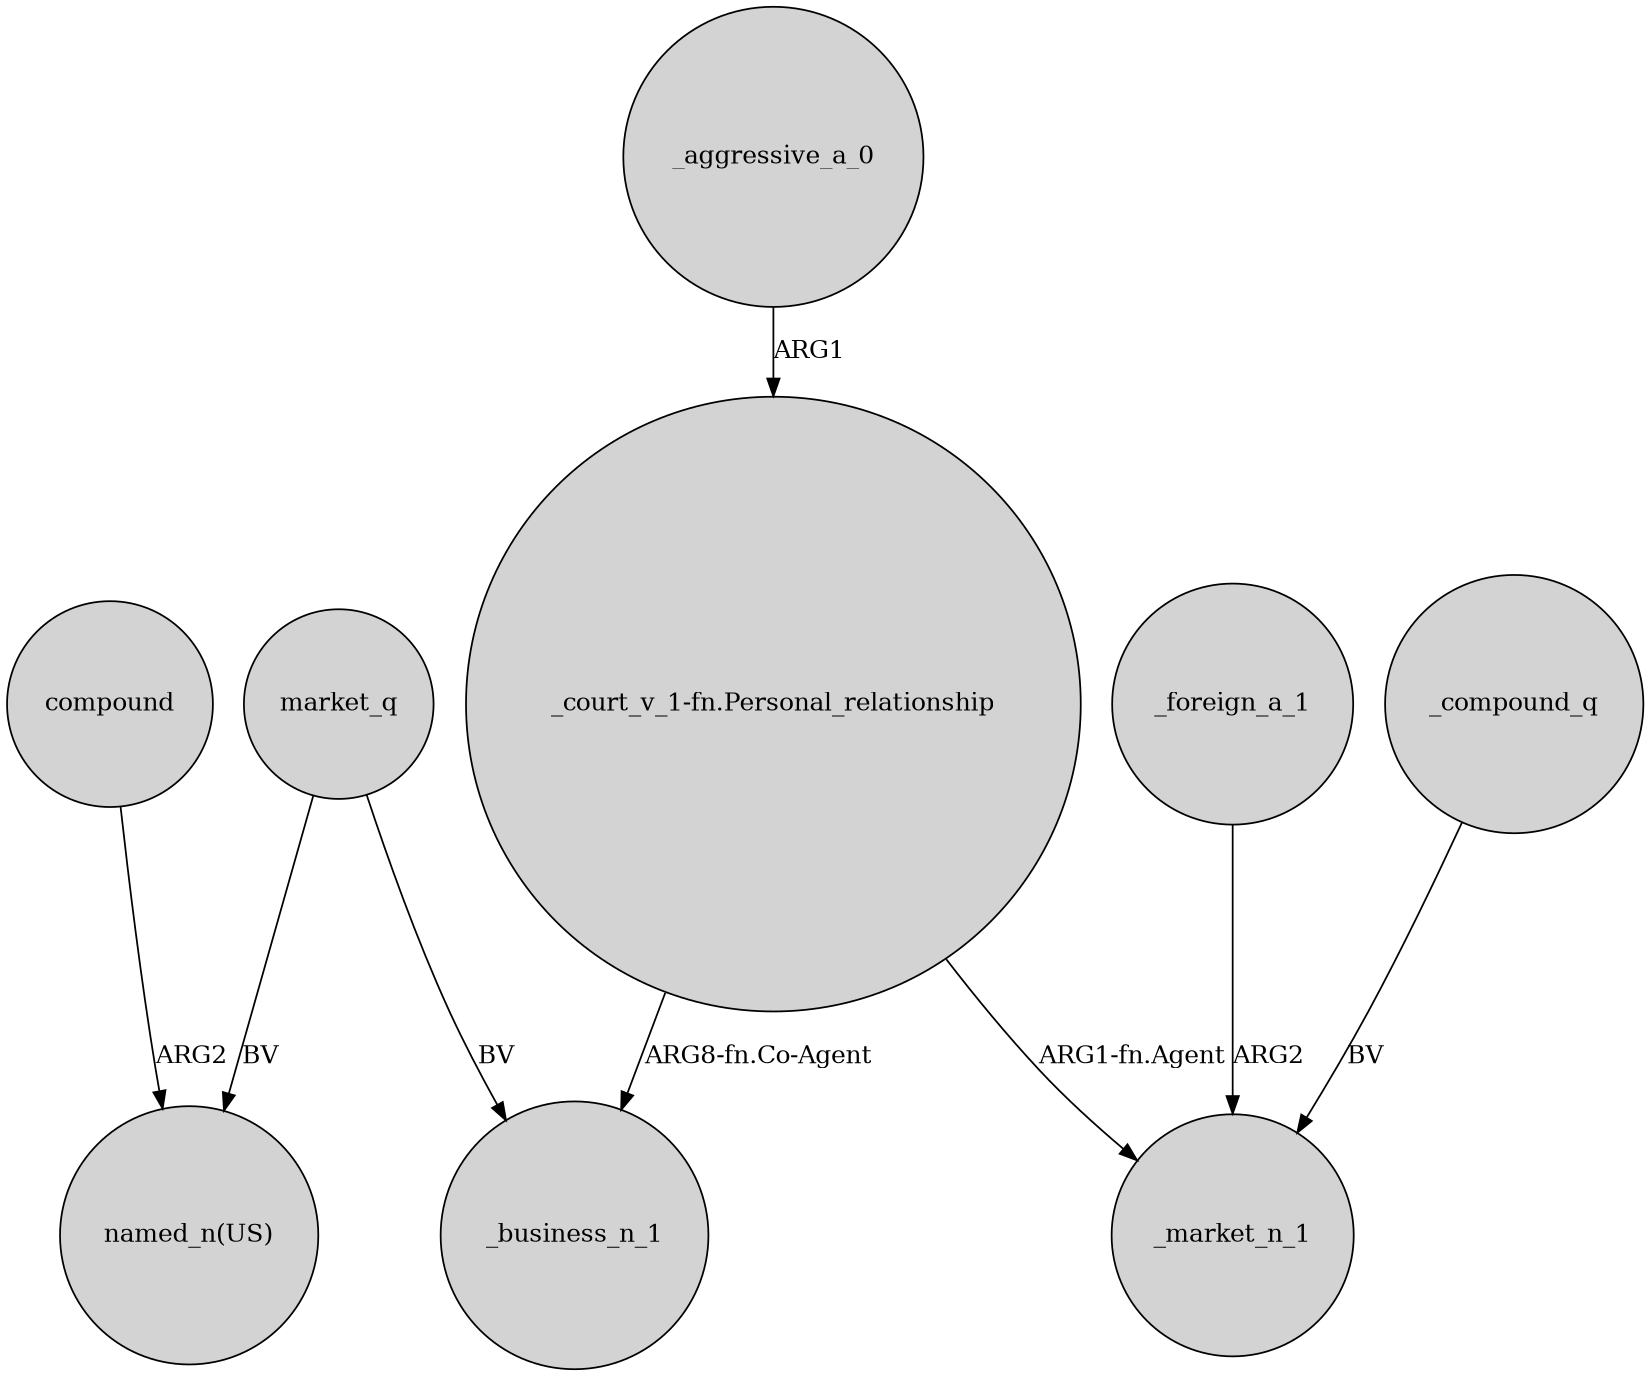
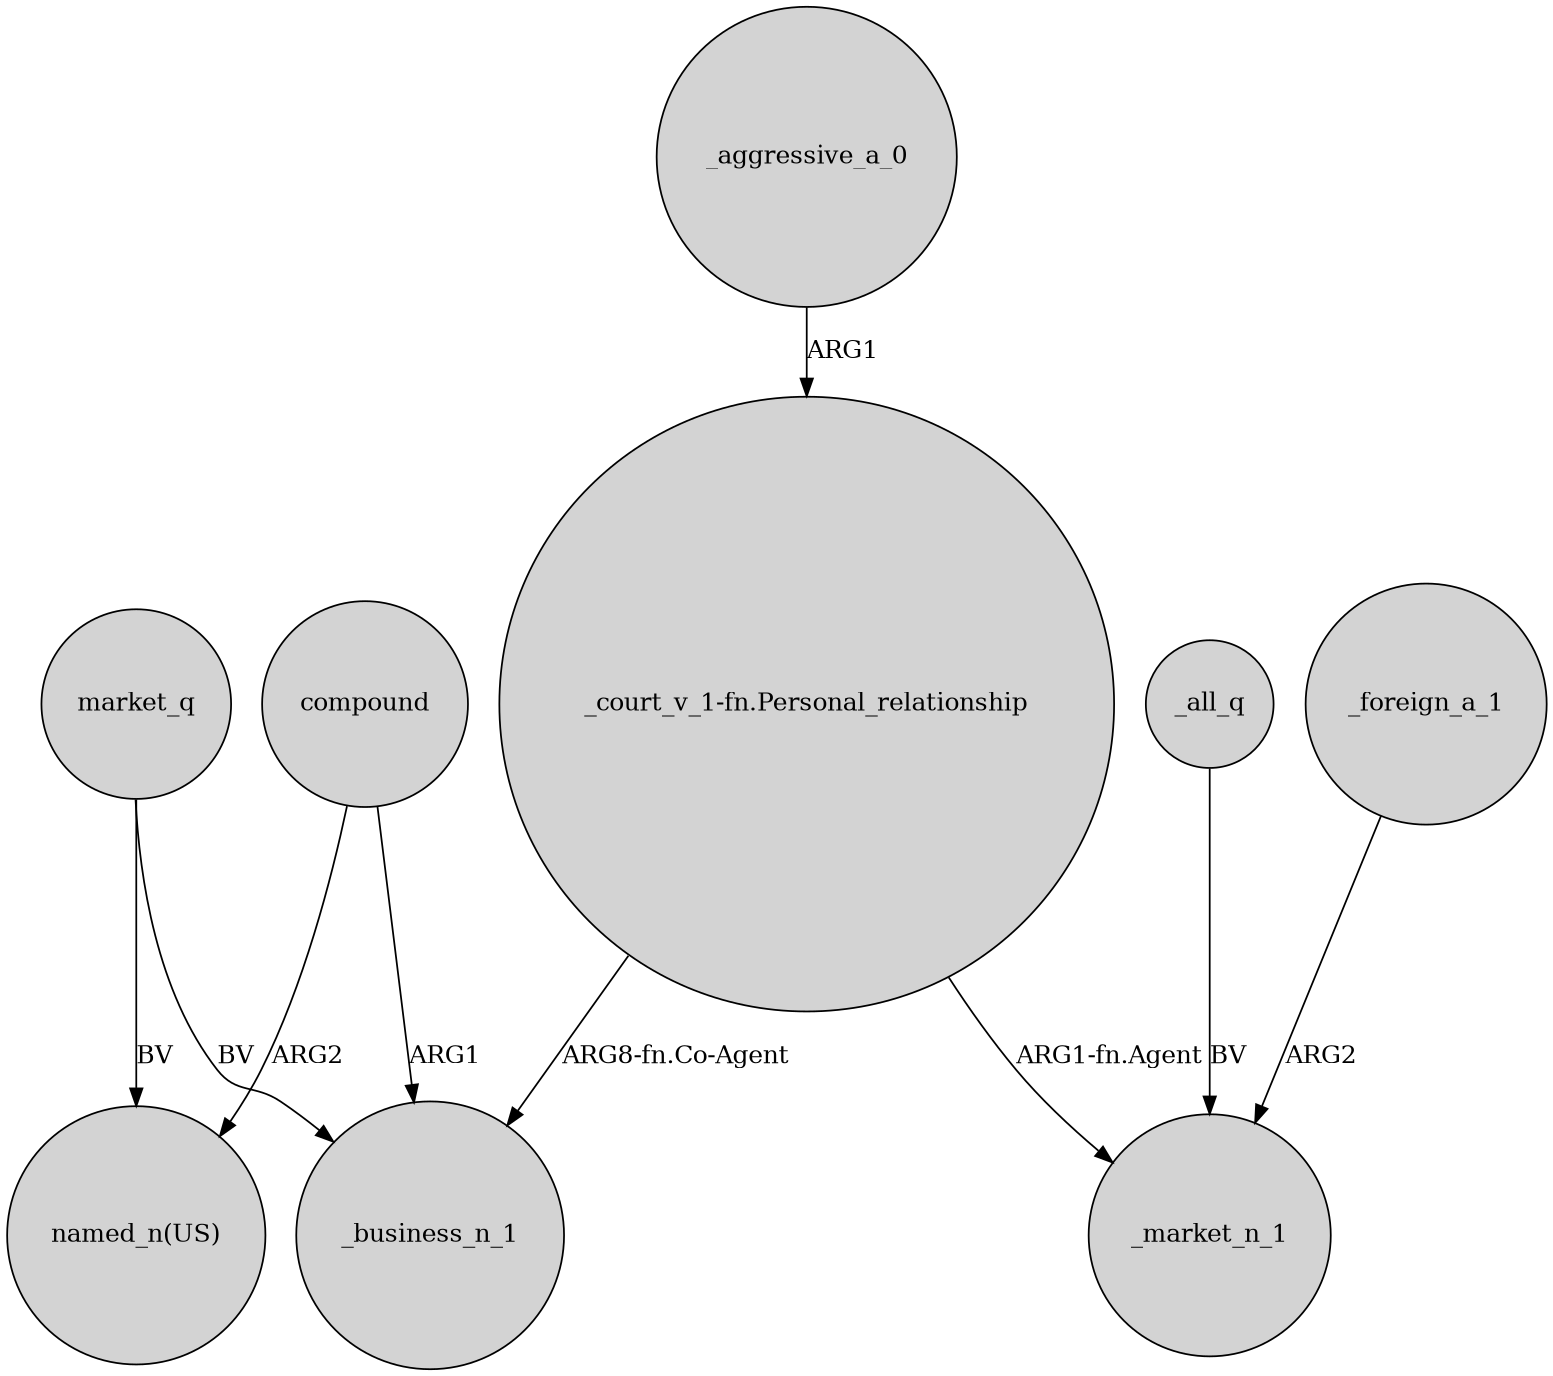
(1514, 704) -> (1210, 704)
none -> (395, 946)
